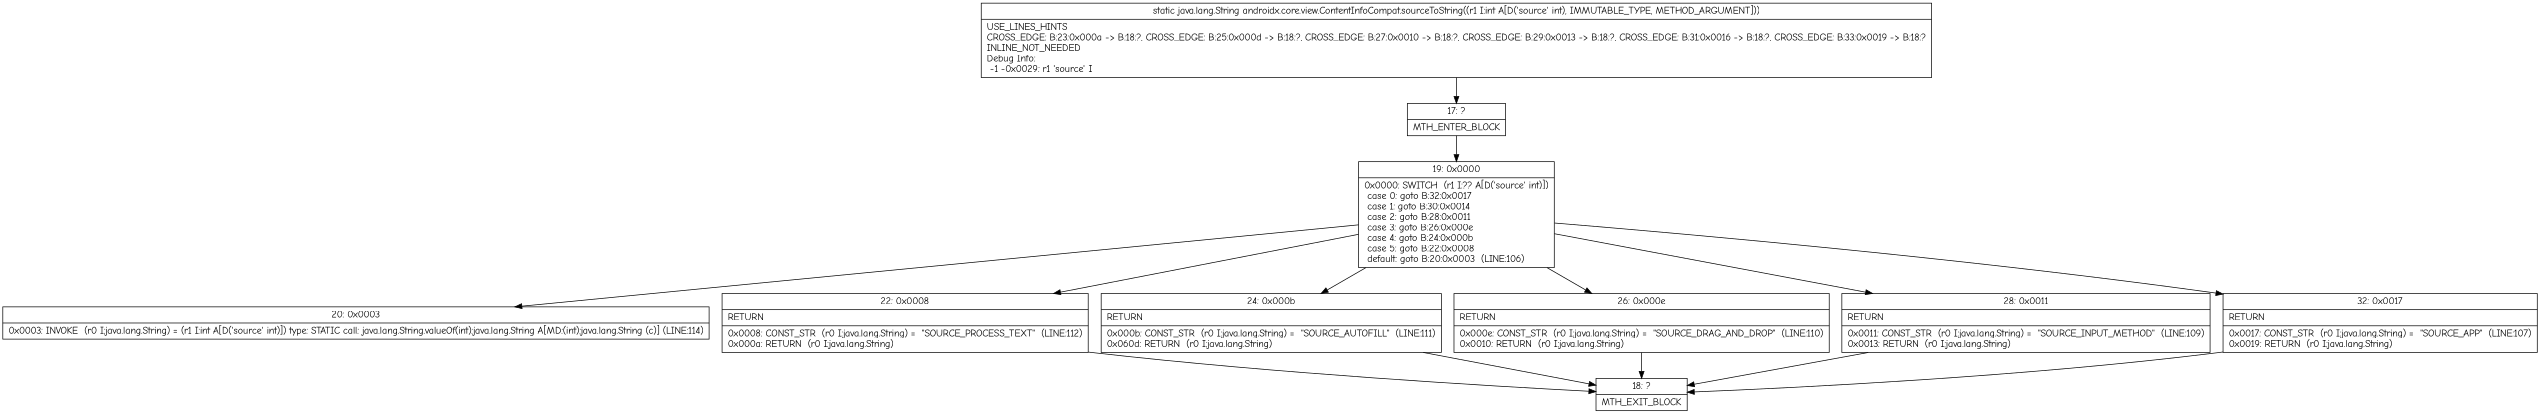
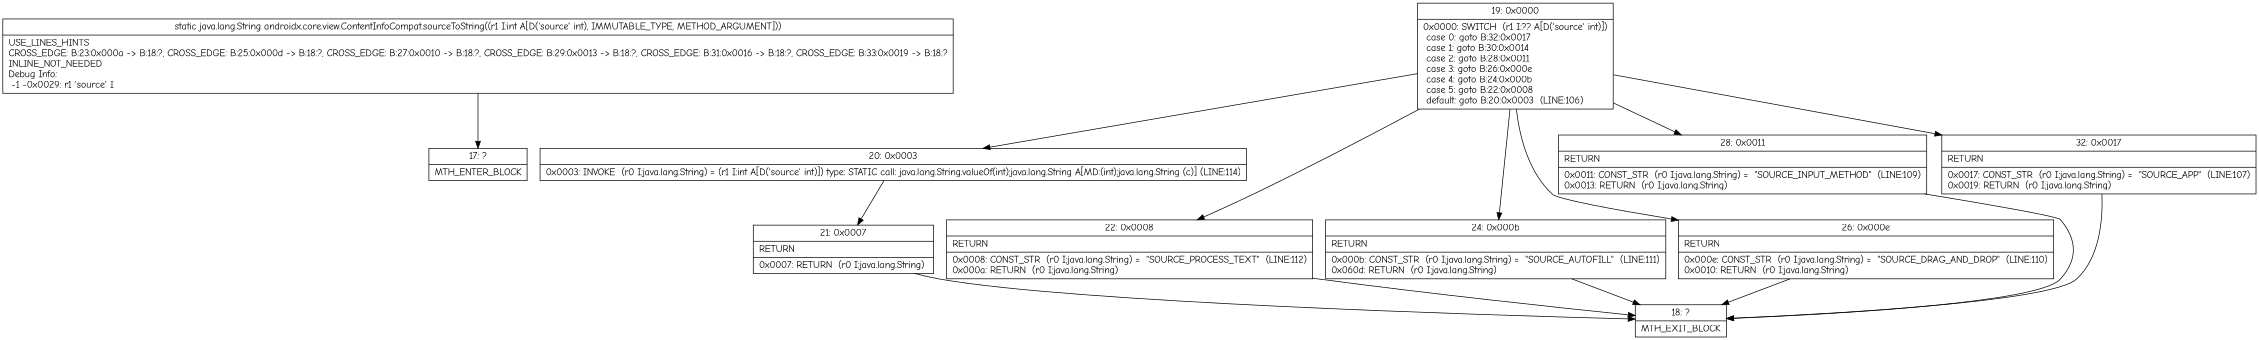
(1456, 145) -> none
none -> (843, 249)
